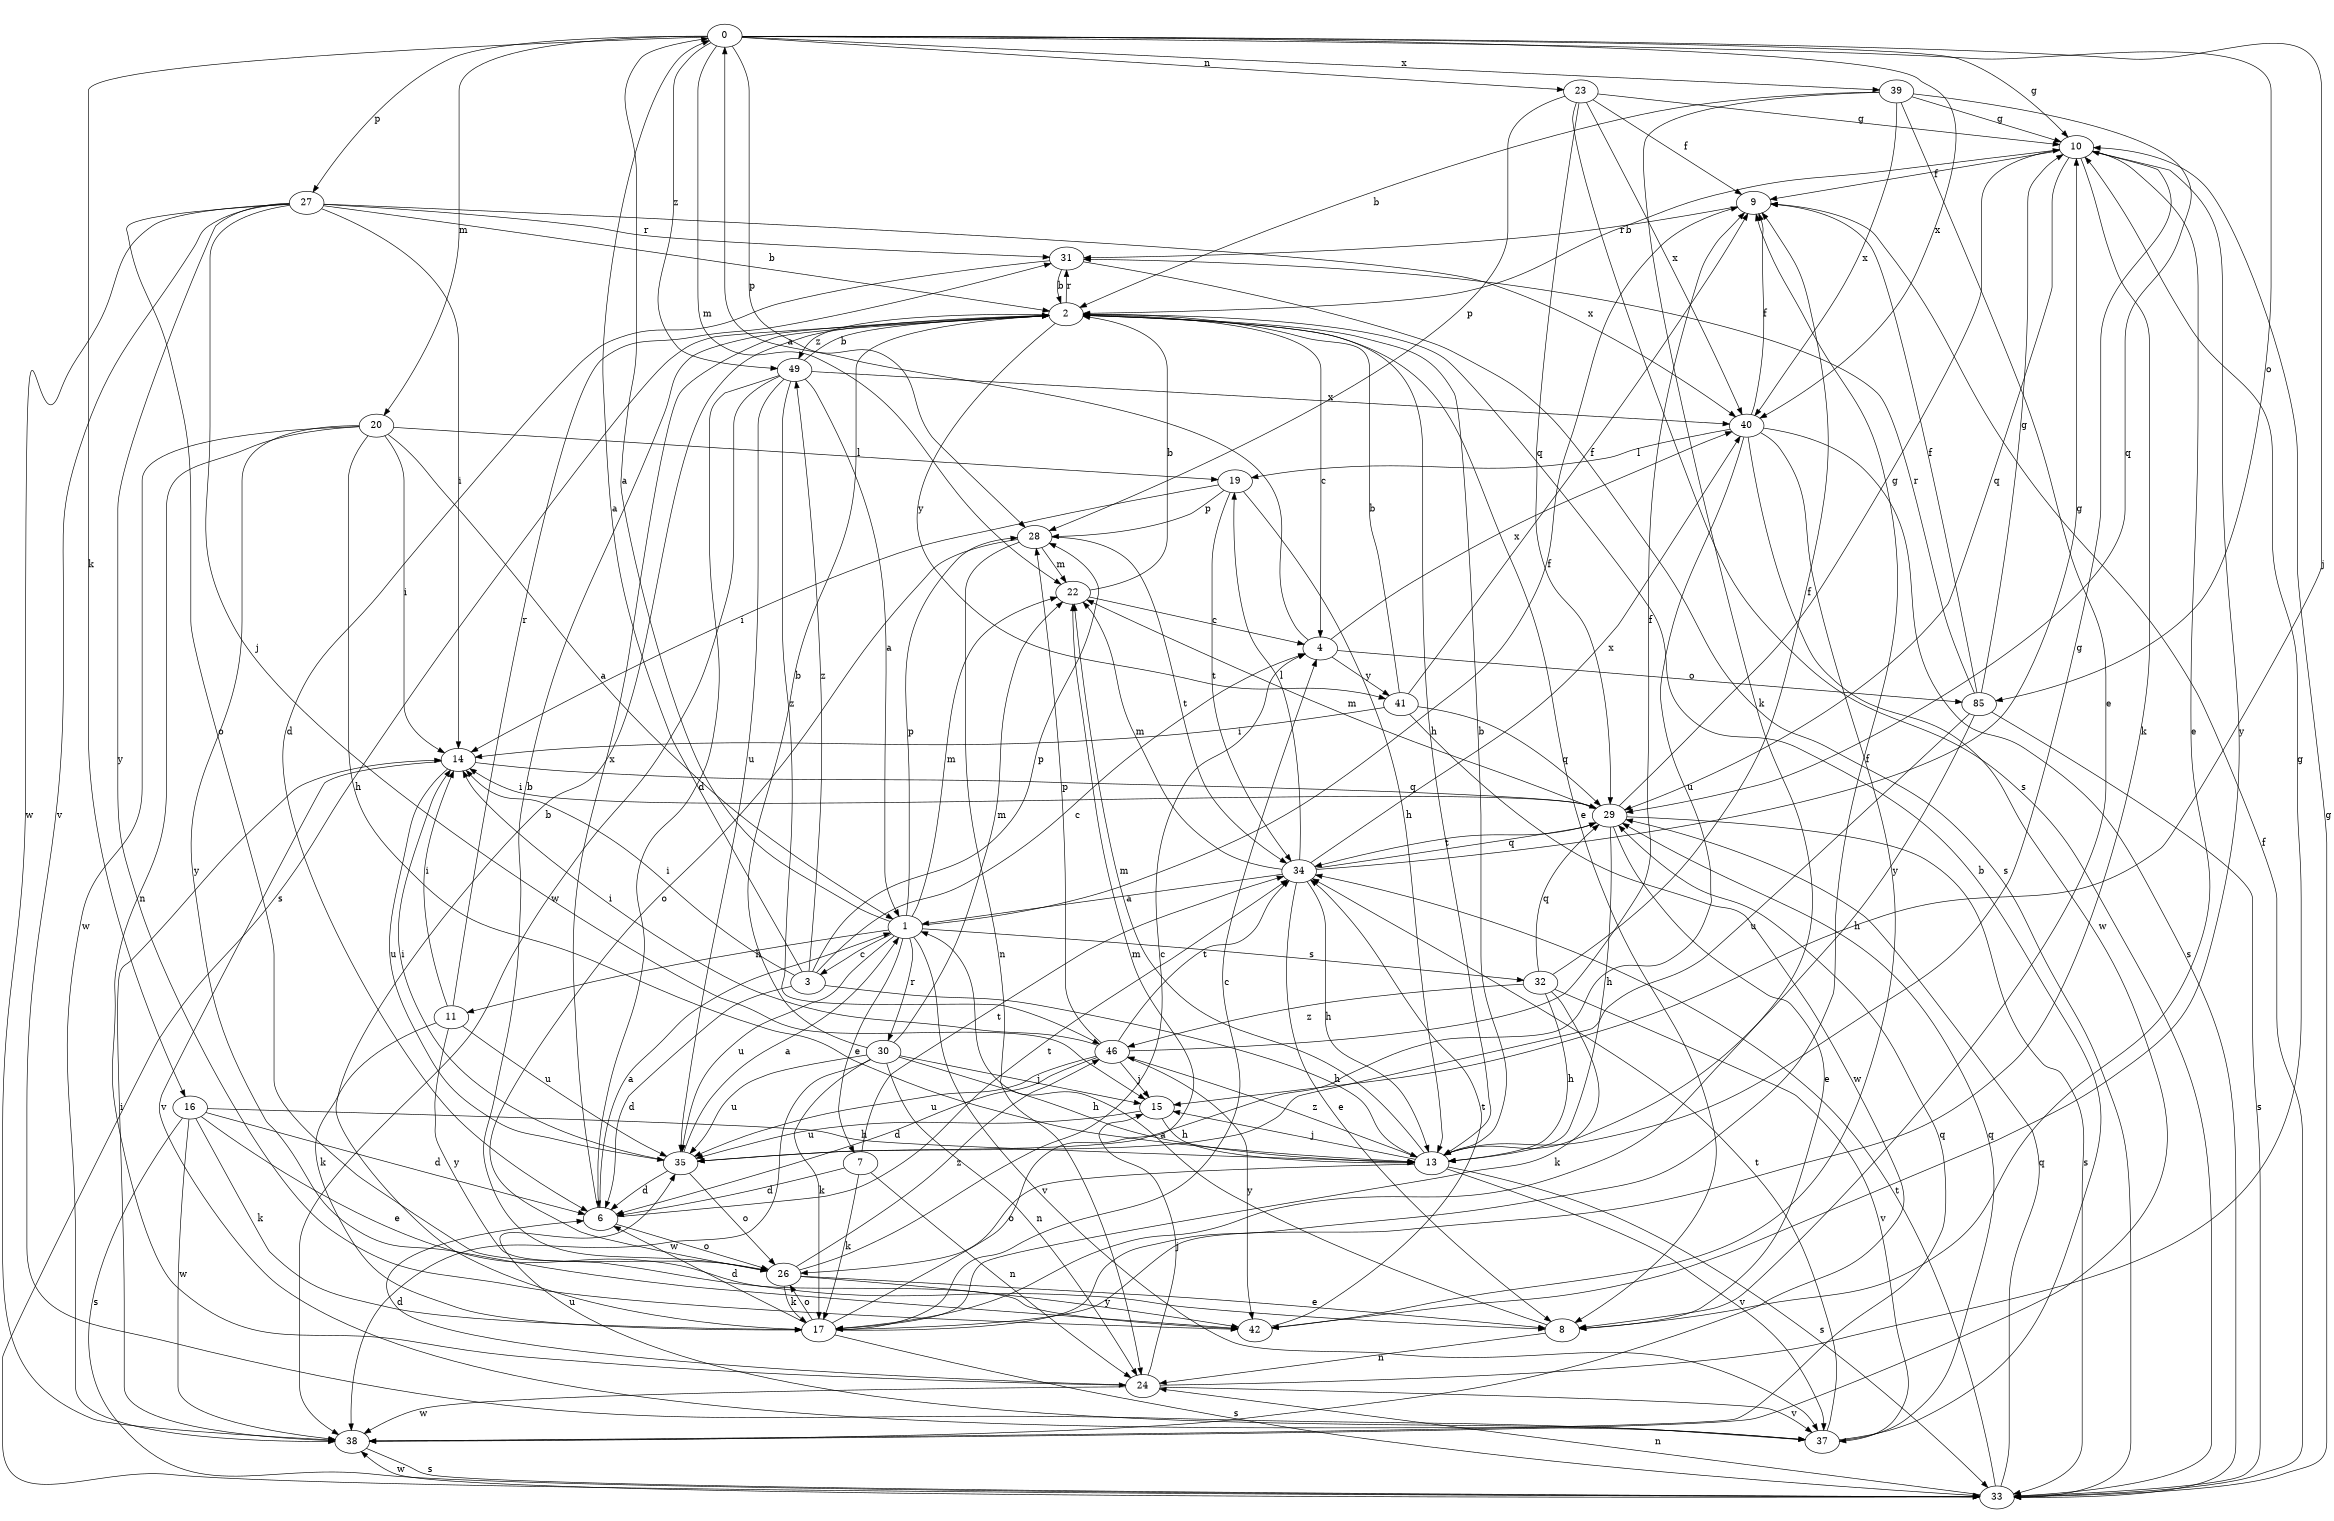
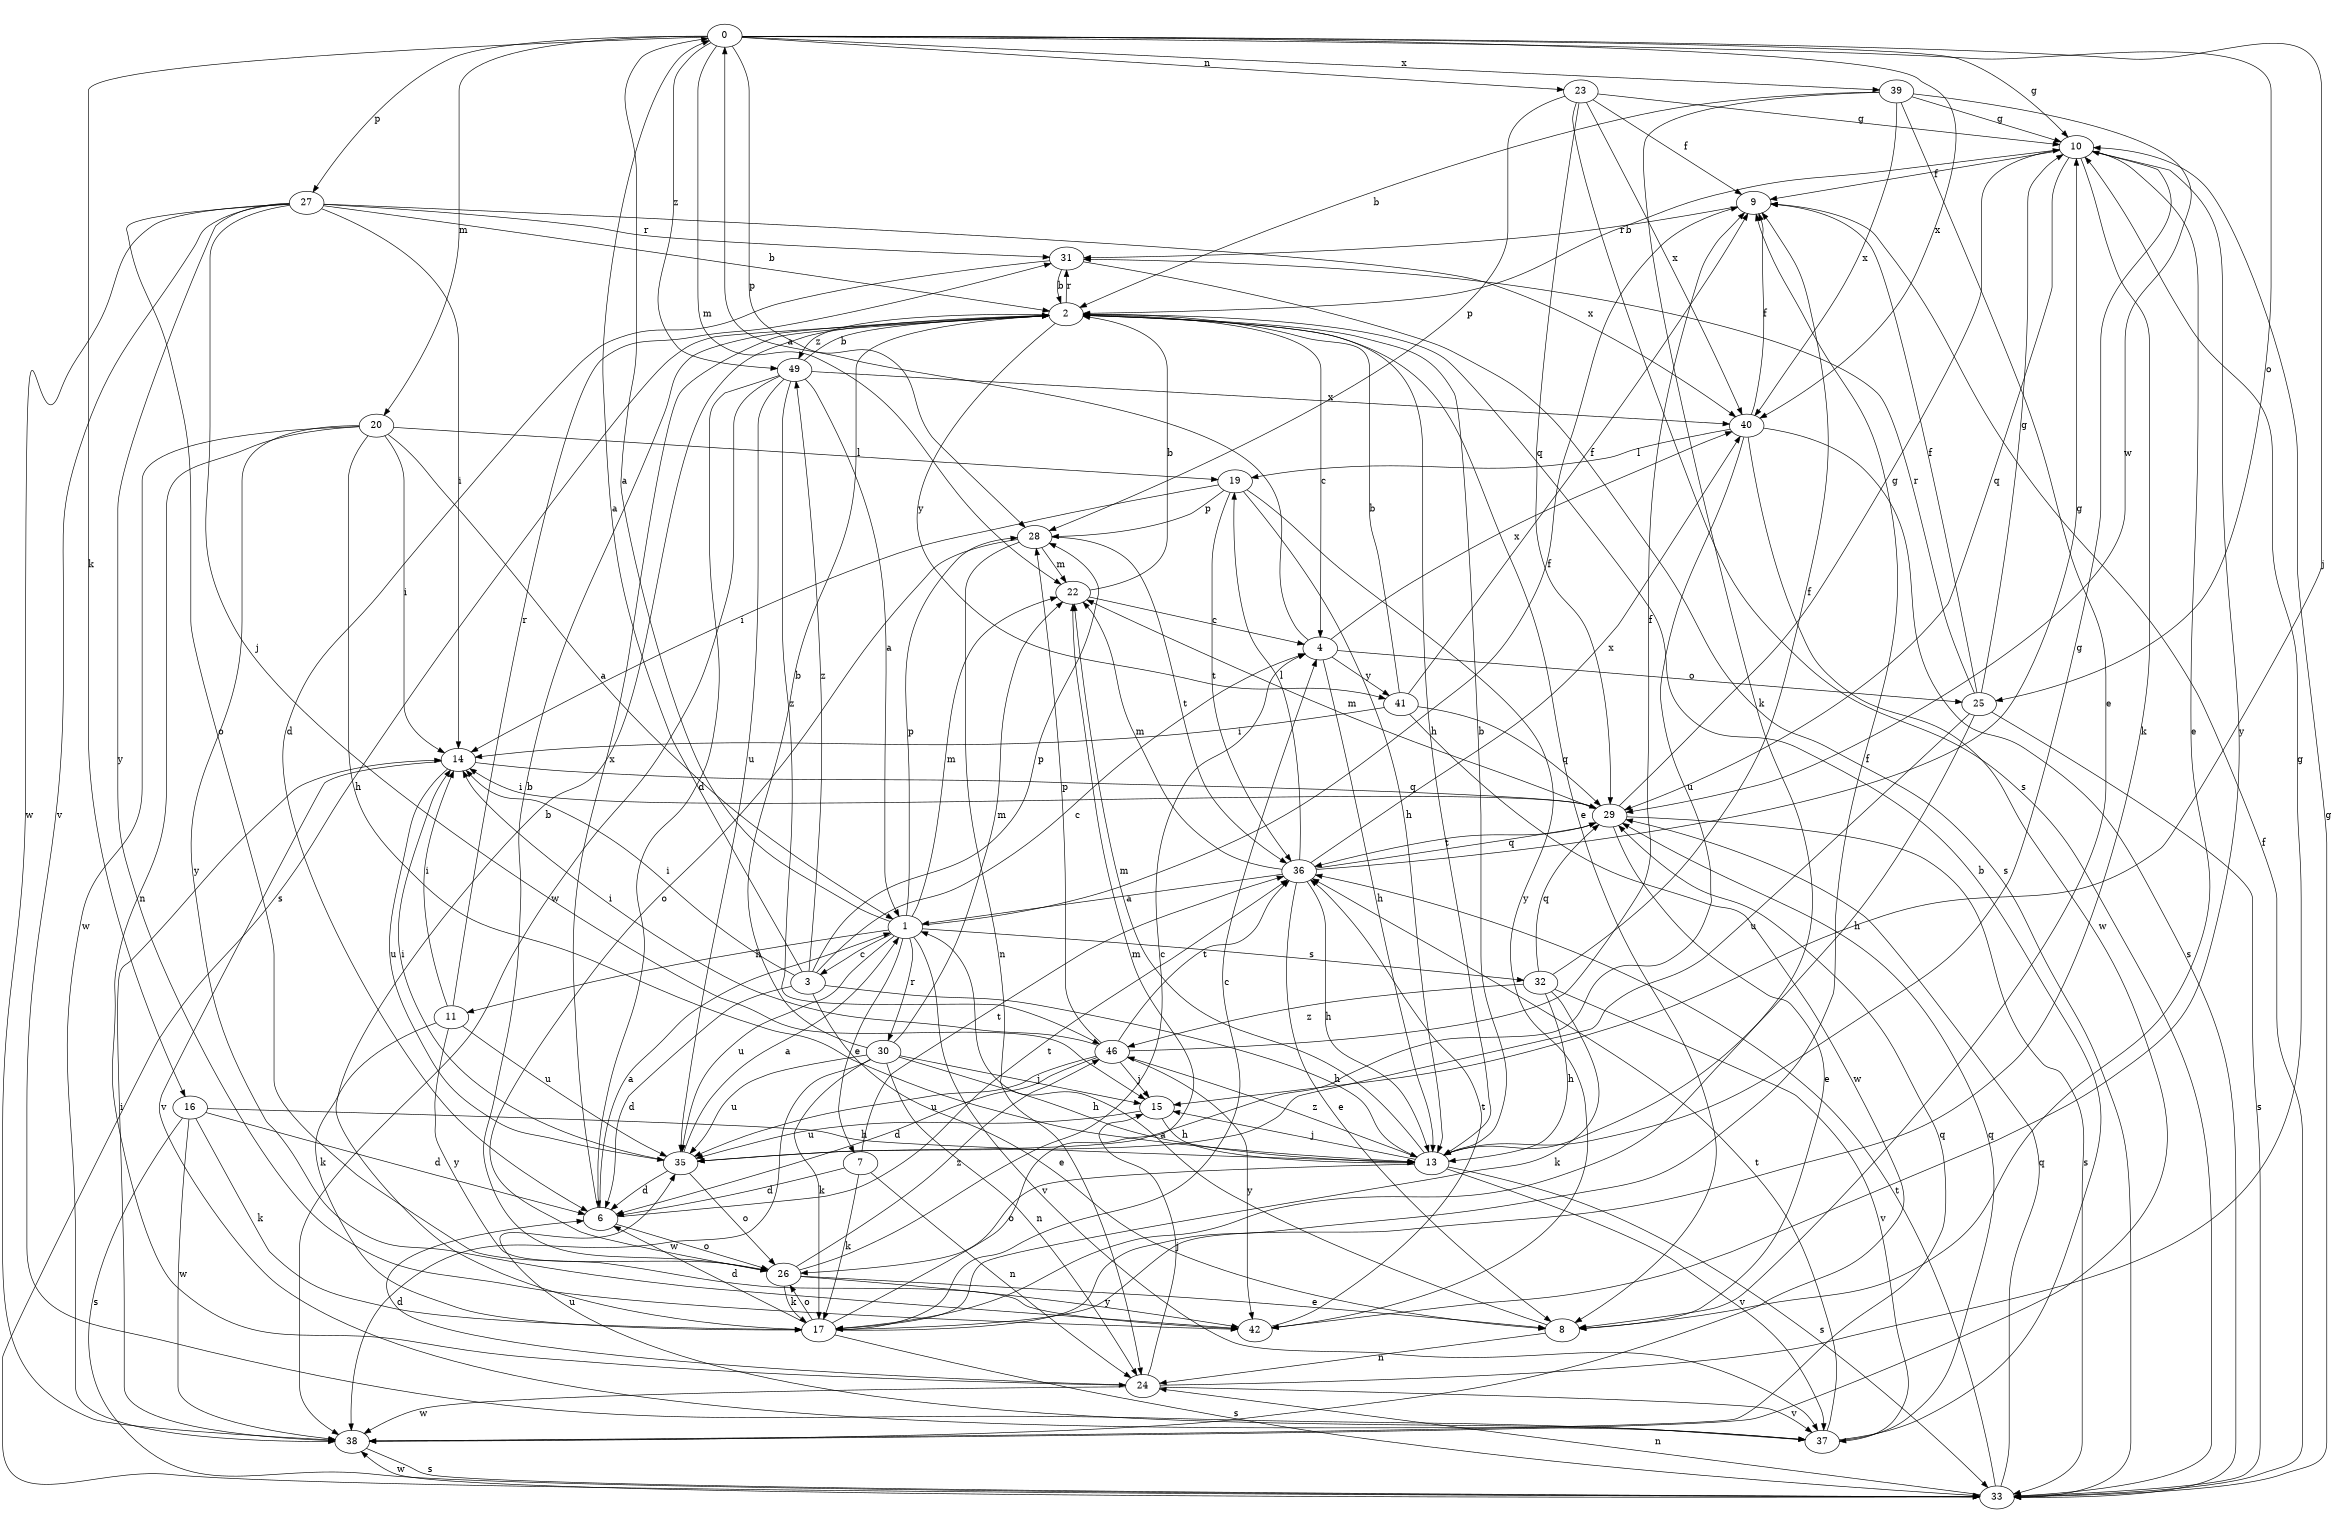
(2128, 454) -> (2128, 454)
(1979, 704) -> (1979, 704)
(1299, 871) -> (1299, 871)
(1593, 1051) -> (1377, 903)
(1865, 1081) -> (1511, 950)
(851, 1295) -> (1139, 1234)
